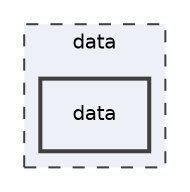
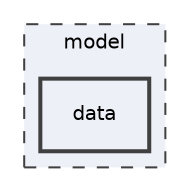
(95, 43) -> (95, 43)
